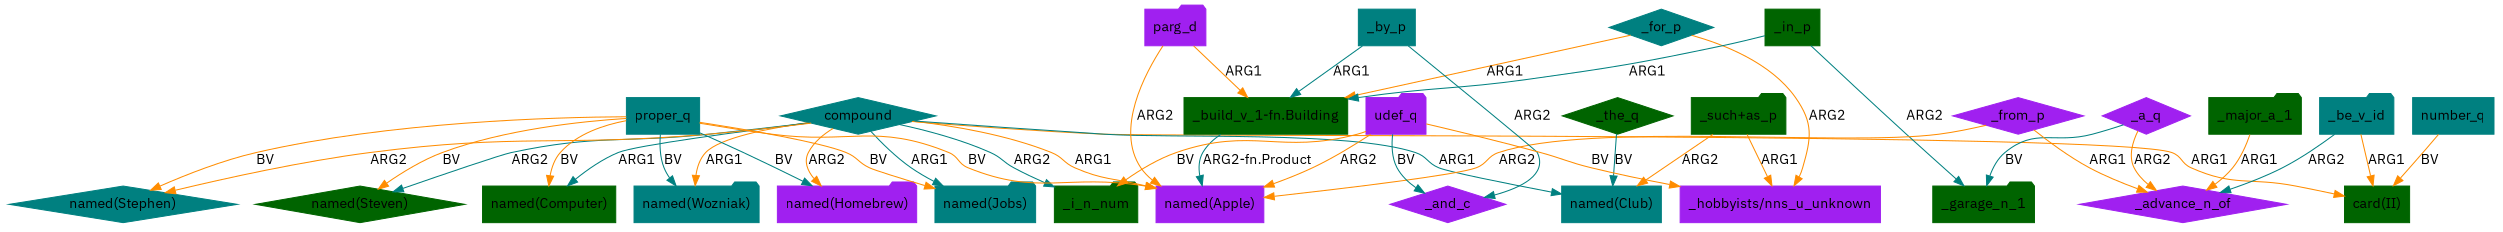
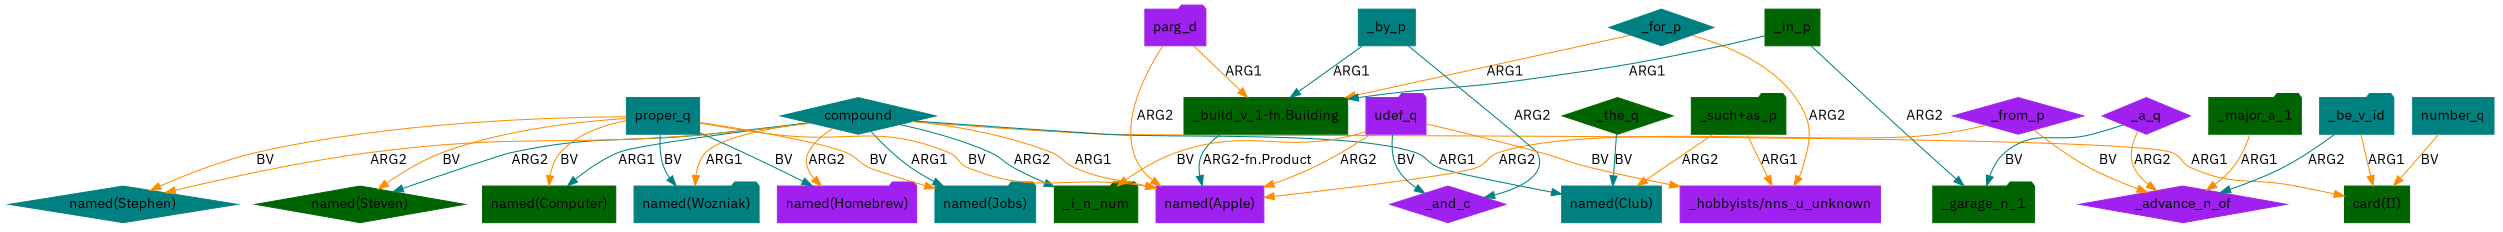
(2108, 160) -> (2108, 160)
